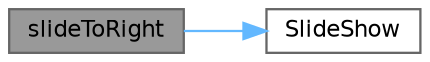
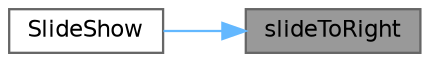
(213, 31) -> (193, 31)
